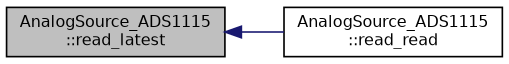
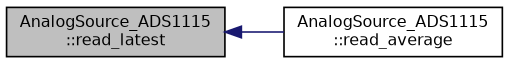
(393, 32) -> (393, 32)
